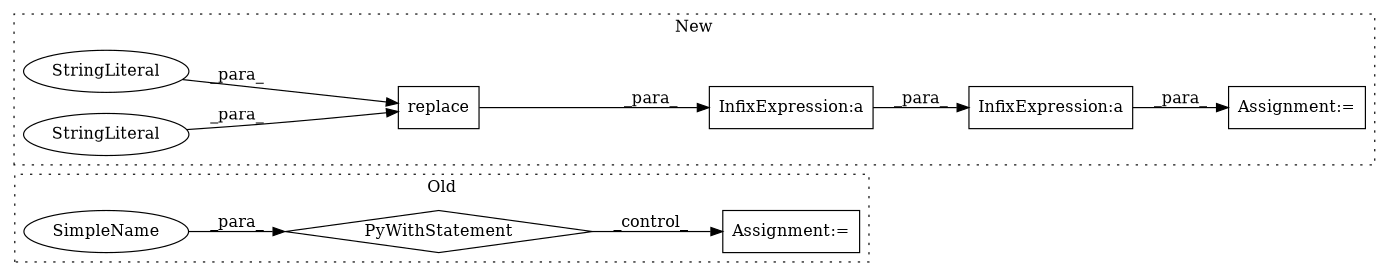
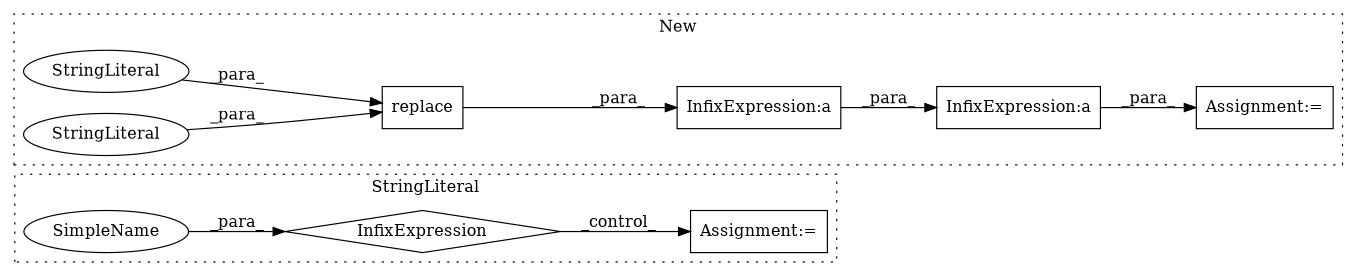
(442, 188) -> (426, 188)
(439, 232) -> (423, 232)
